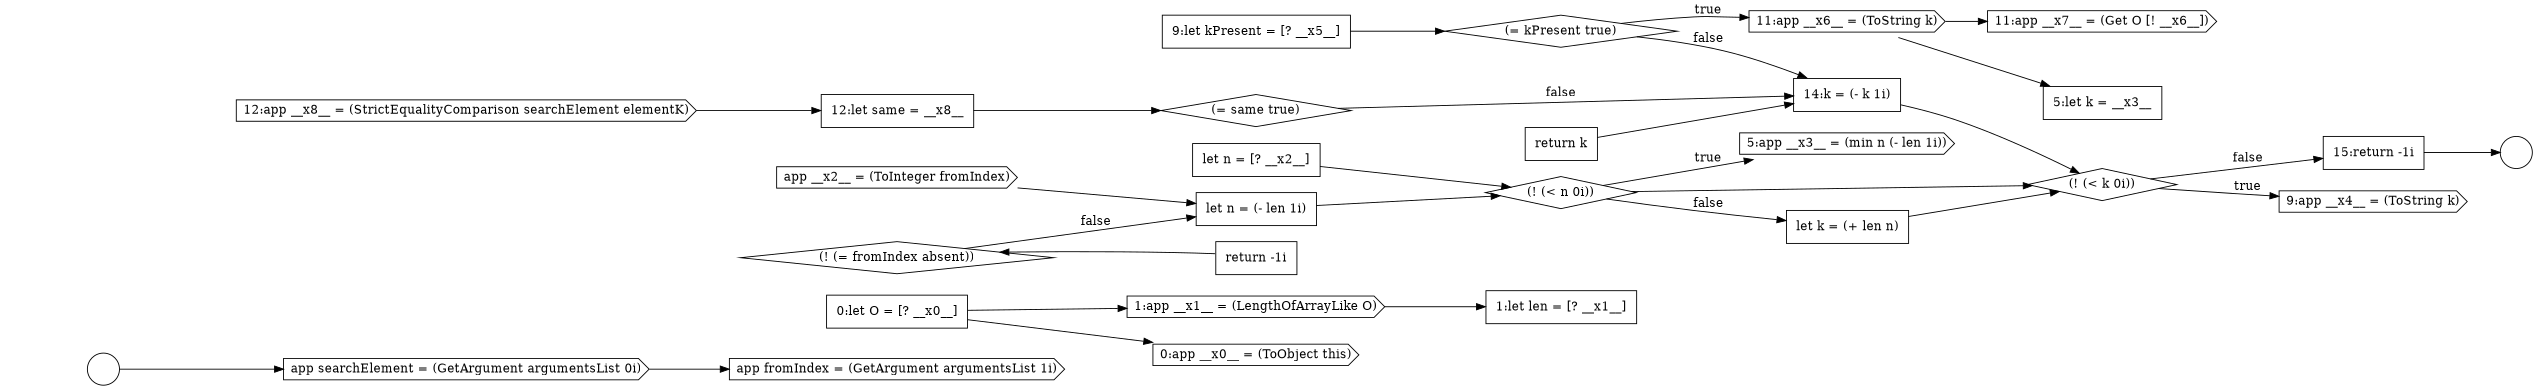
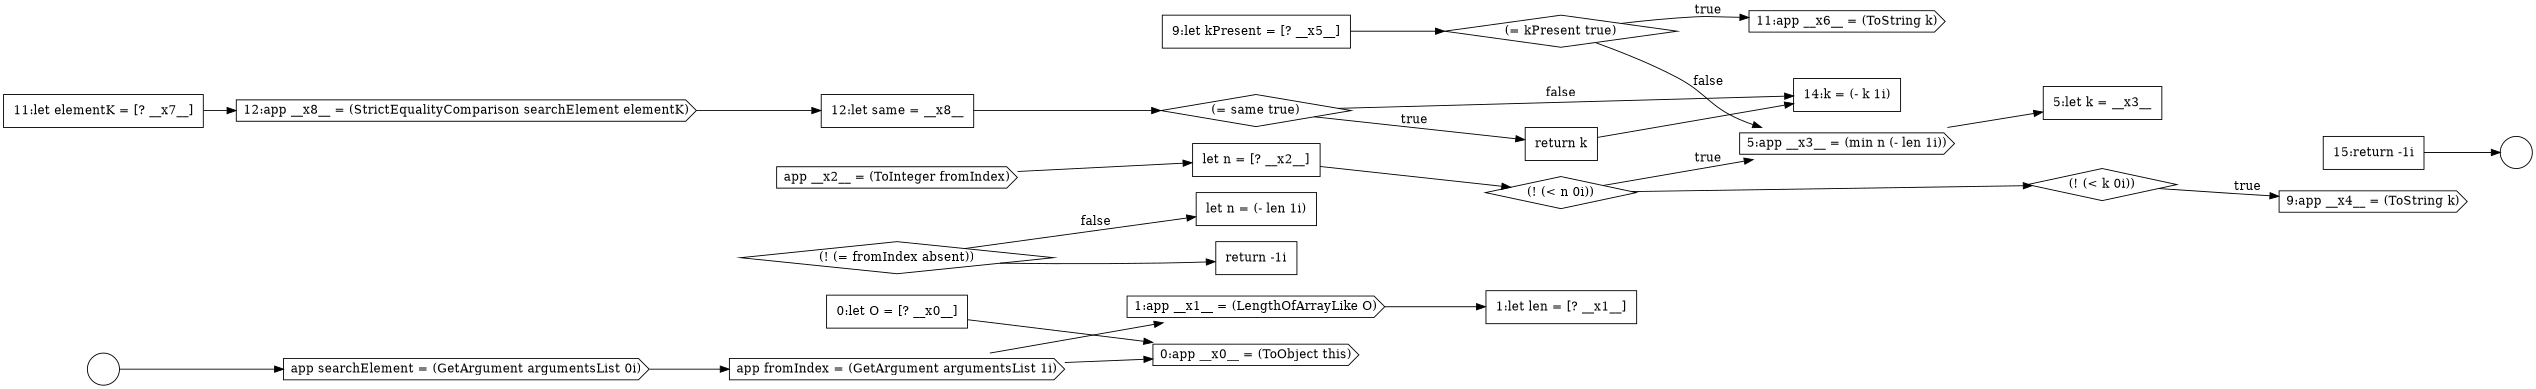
(2102, 21) -> none
(1719, 50) -> (1677, 78)
(1970, 60) -> (1991, 120)
none -> (103, 111)
none -> (1415, 128)
(1988, 132) -> none
(2232, 169) -> none
(1102, 195) -> (1100, 167)
(1404, 201) -> none
(1847, 226) -> none
(1112, 252) -> (1103, 264)
(1043, 309) -> (1072, 339)
none -> (1104, 361)
